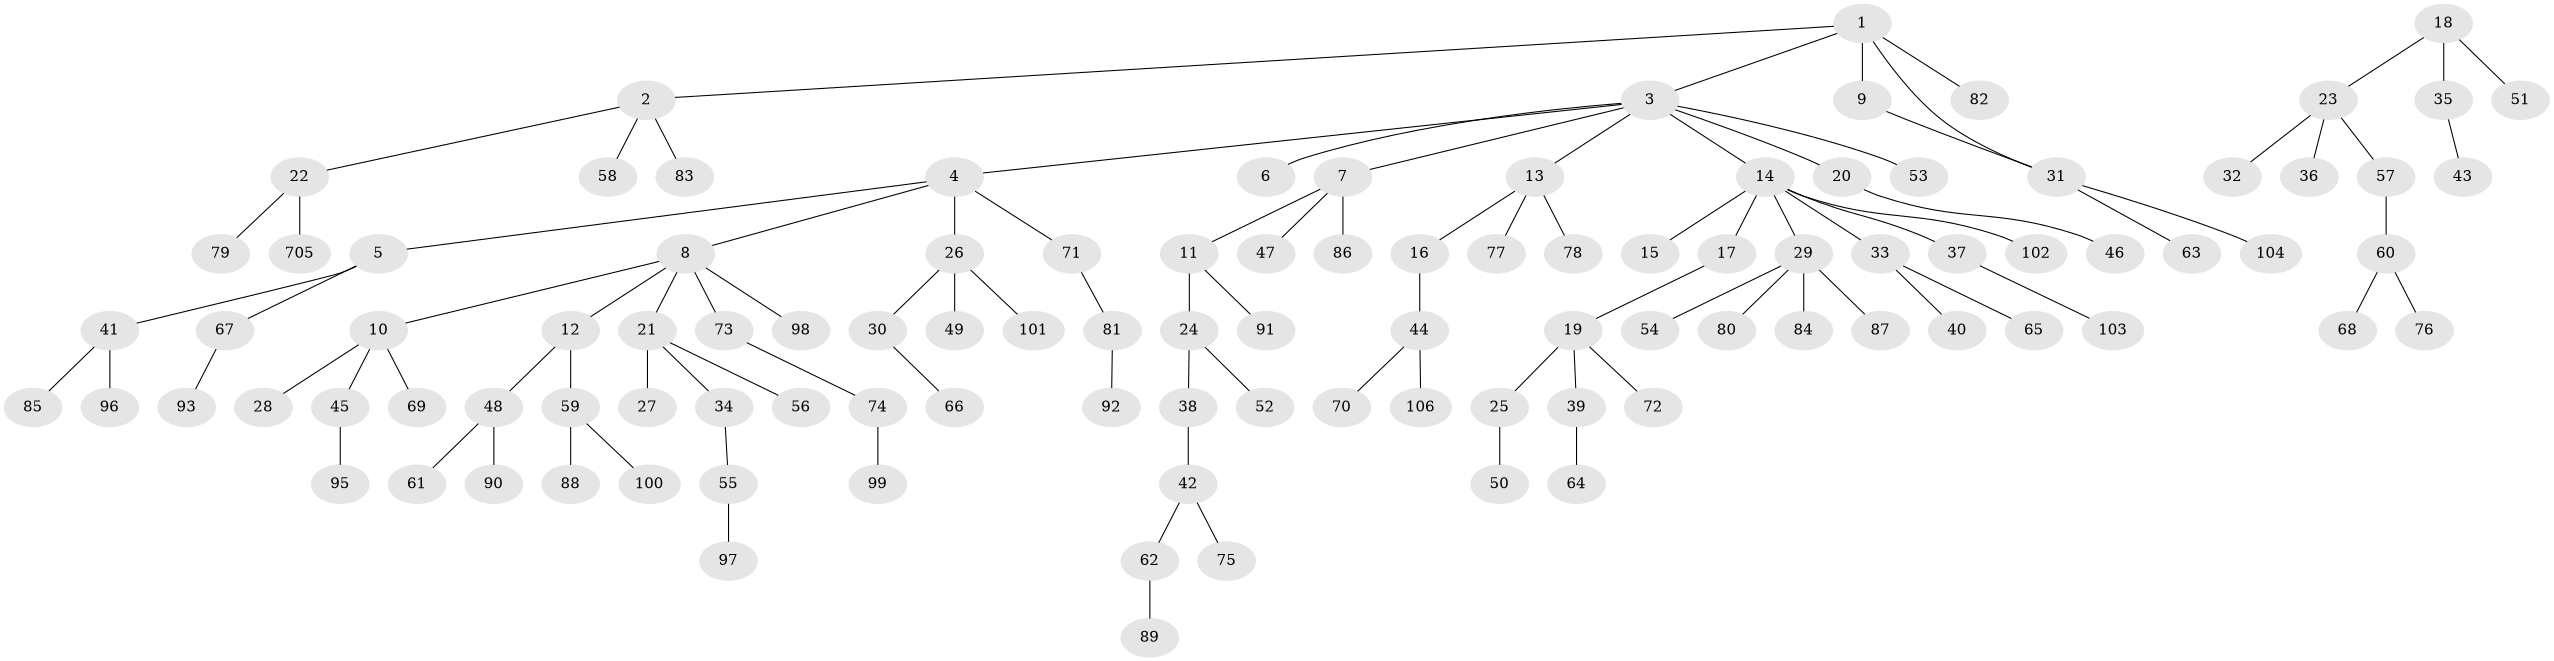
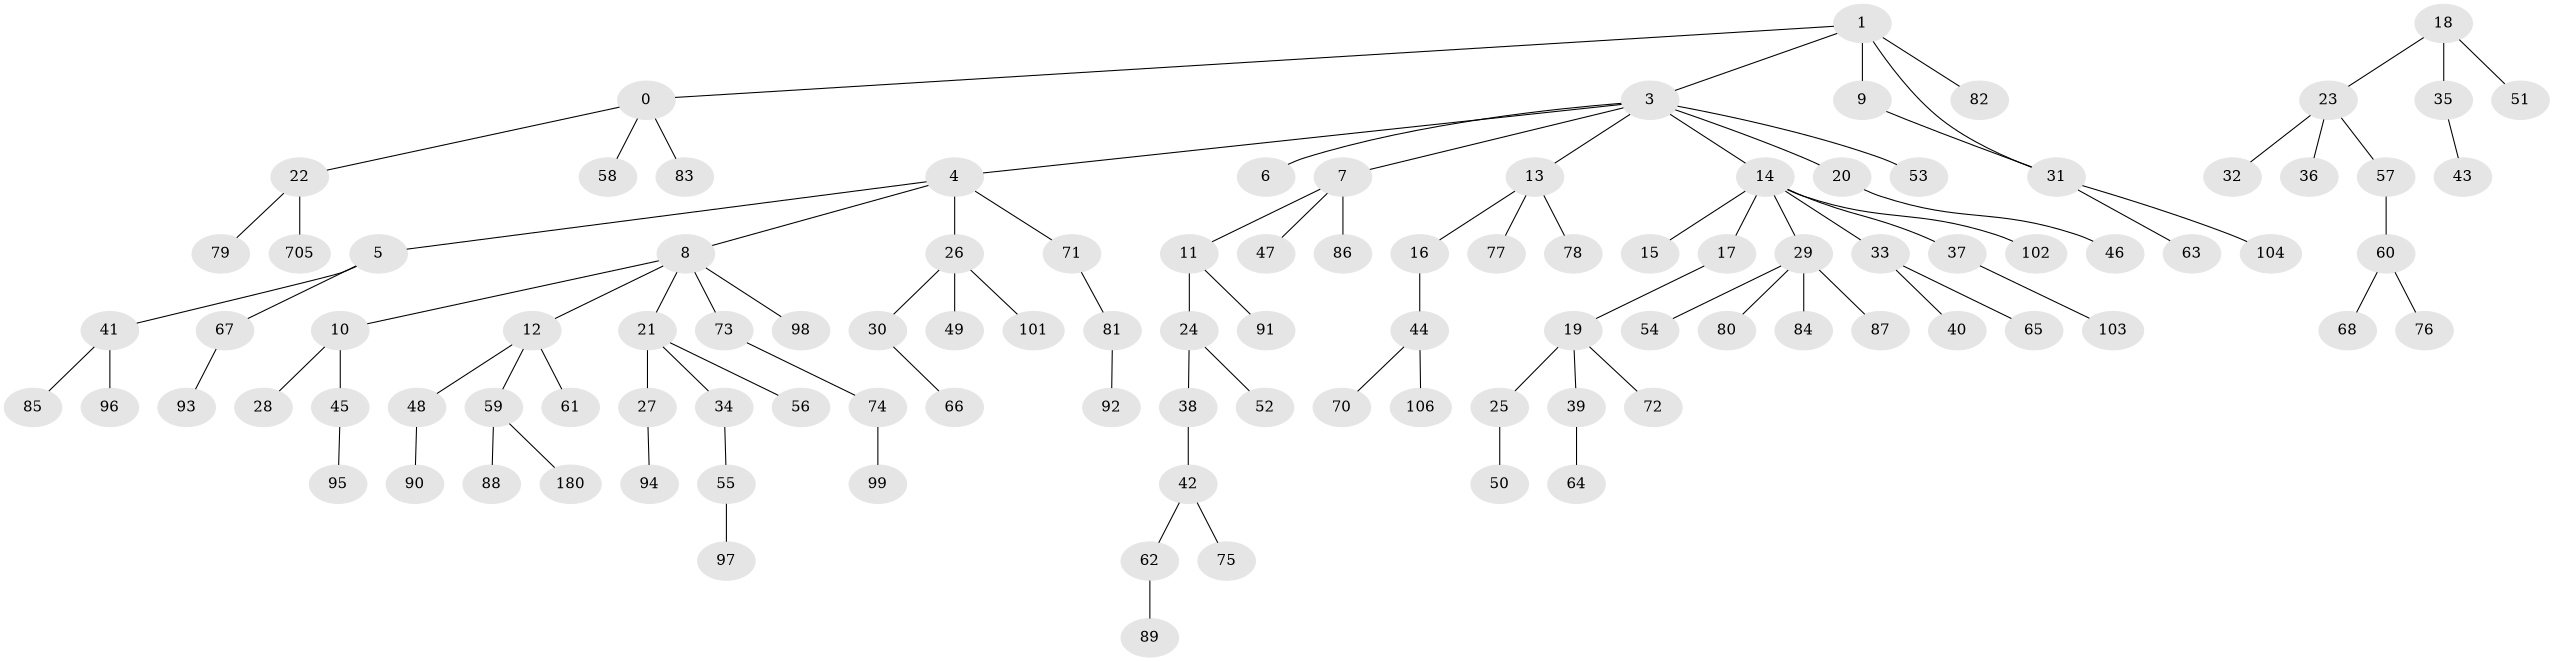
(646, 100) -> (646, 100)
(417, 407) -> none
(456, 446) -> (551, 369)
(650, 484) -> (571, 484)
none -> (650, 484)
